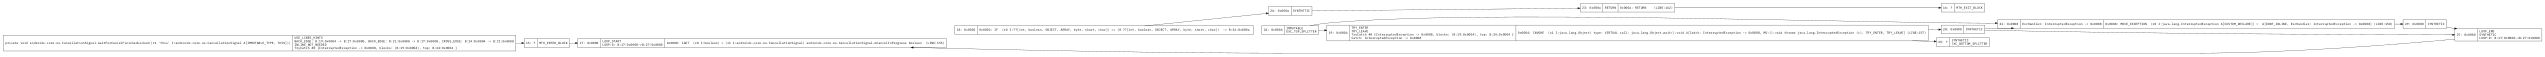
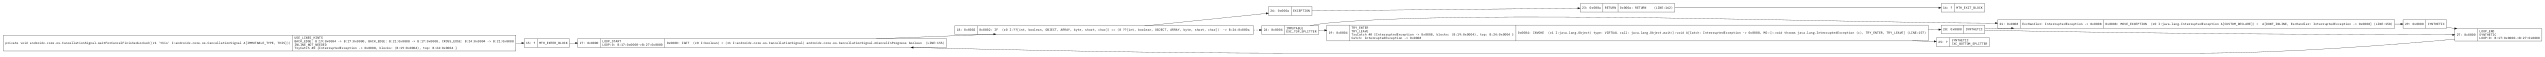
(1302, 11) -> (1302, 11)
none -> (1257, 30)
none -> (935, 36)
